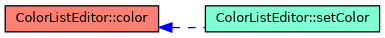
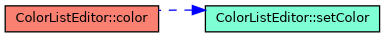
(189, 28) -> (176, 10)
